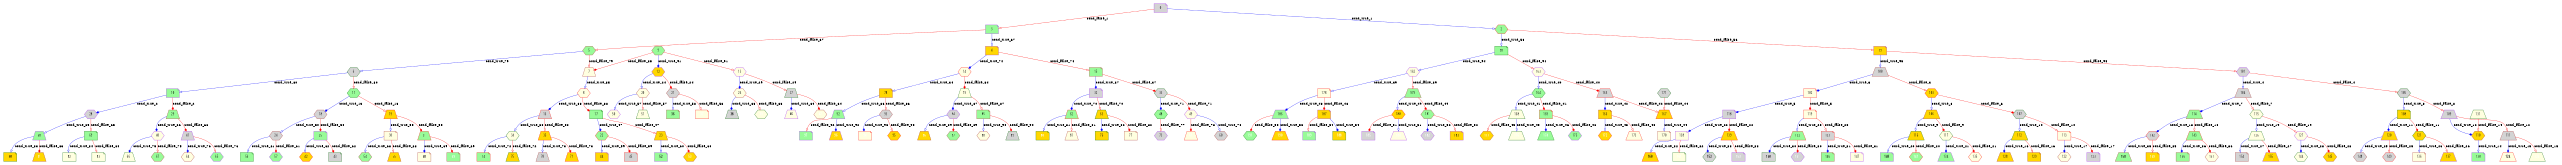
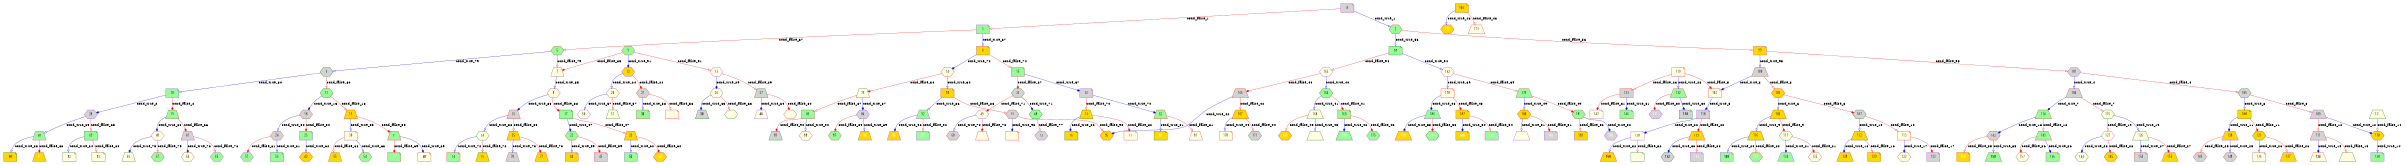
(1605, 102) -> (1178, 128)
(1810, 102) -> (1698, 78)
(1664, 103) -> (1250, 123)
(335, 157) -> none
